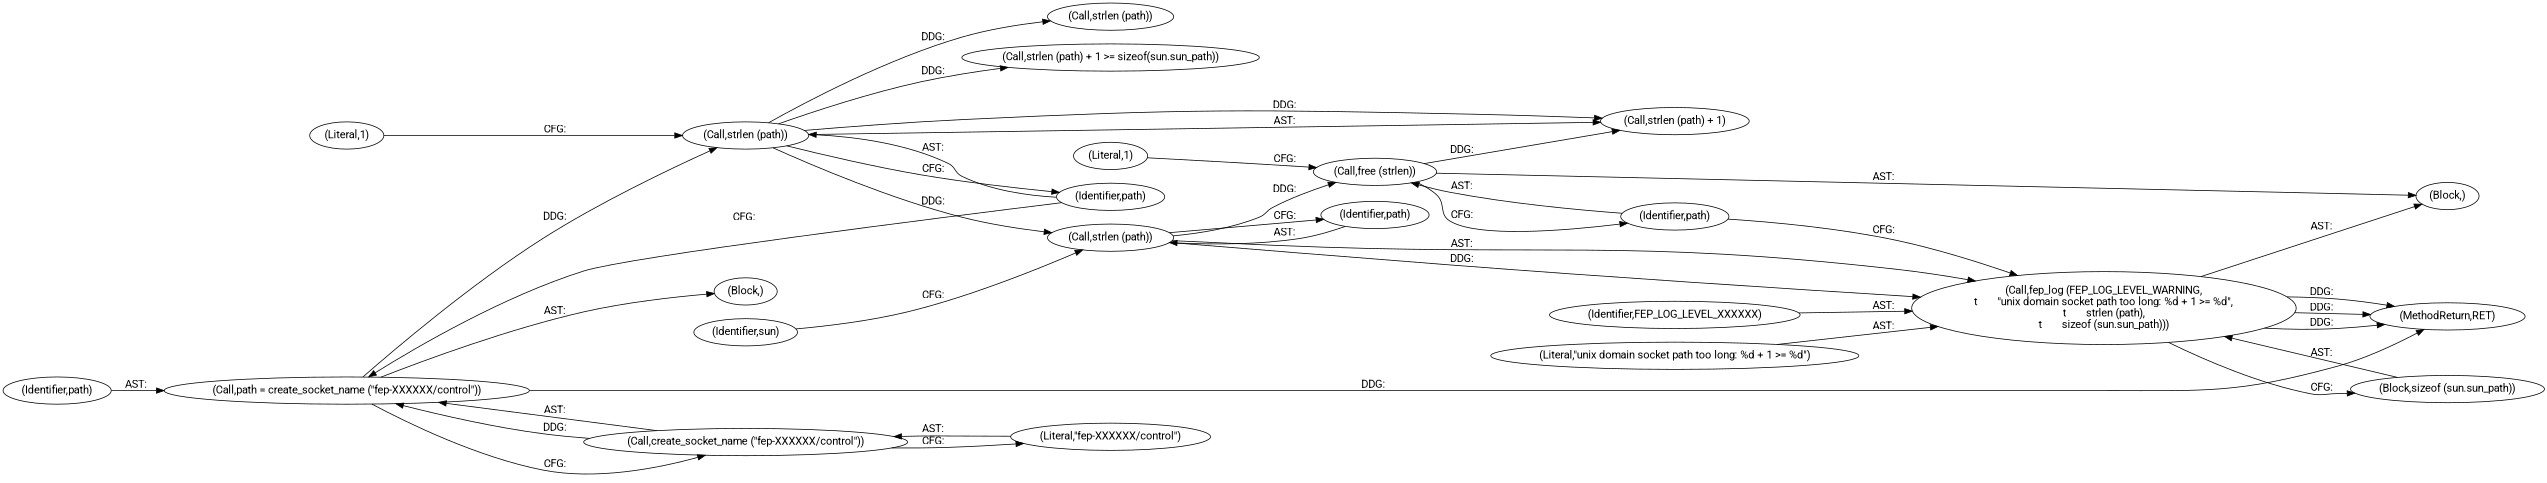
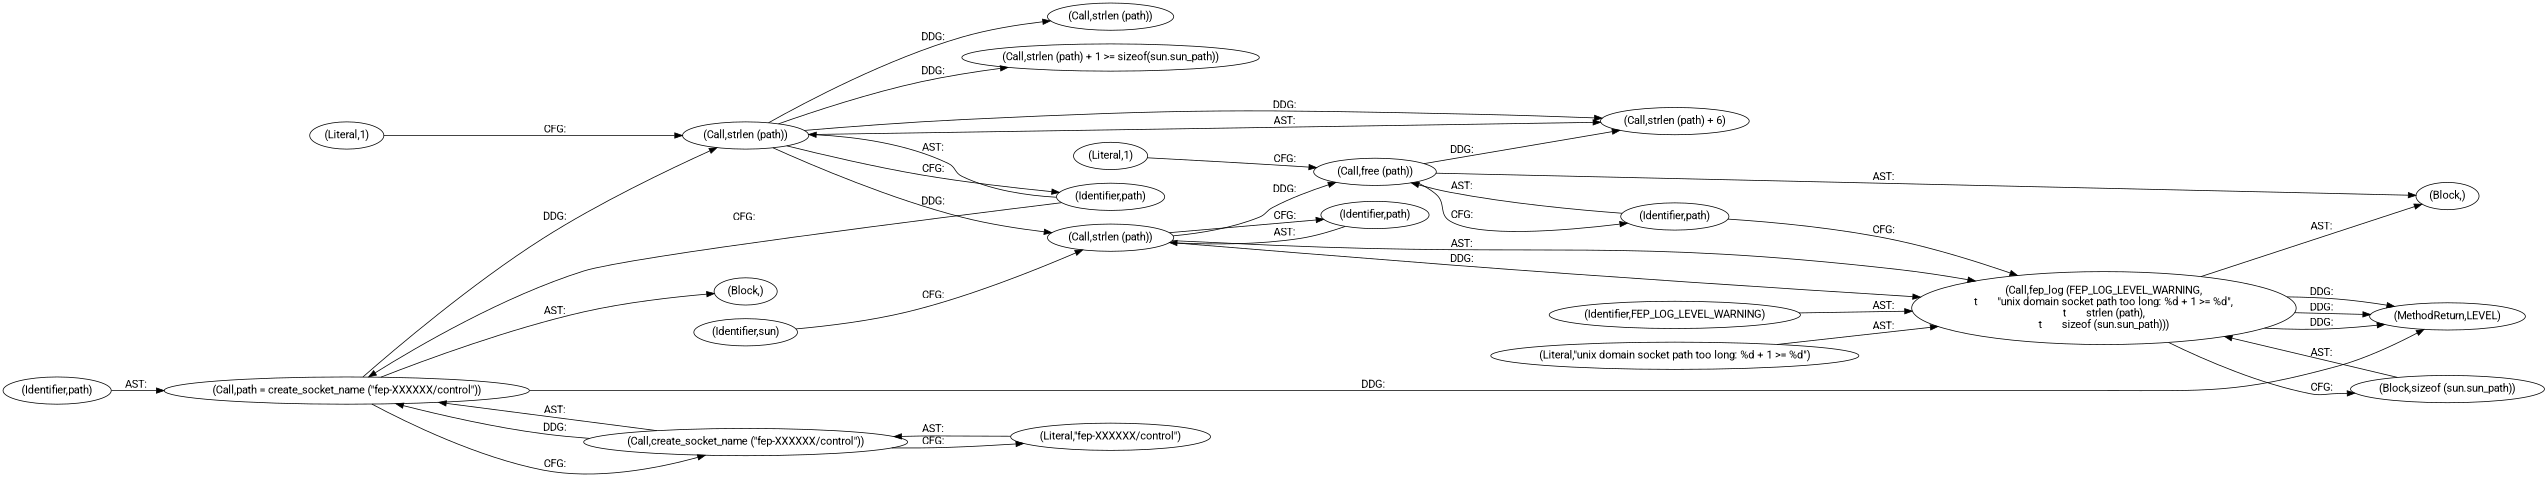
(1675, 121) -> (1675, 121)
(1375, 172) -> (1375, 172)
(1675, 315) -> (1675, 315)
(2448, 316) -> (2448, 316)
